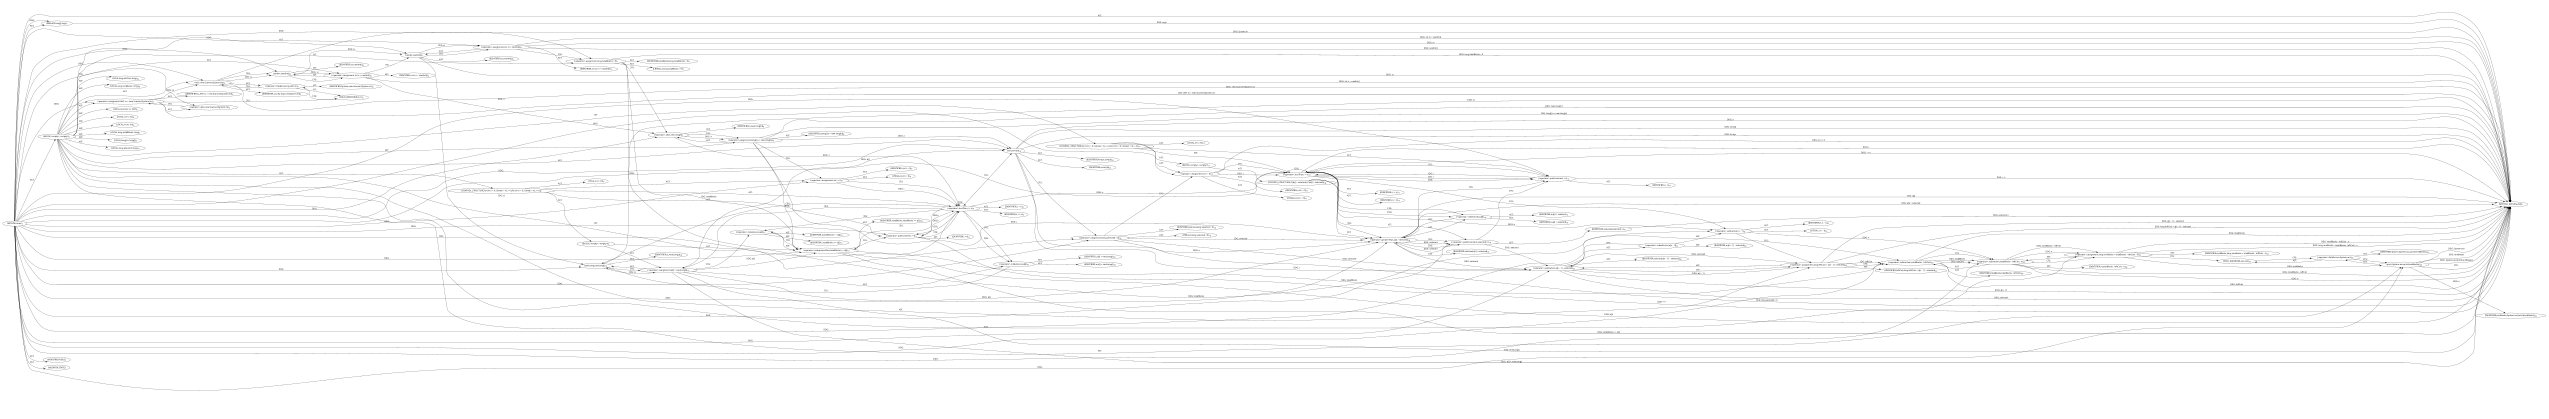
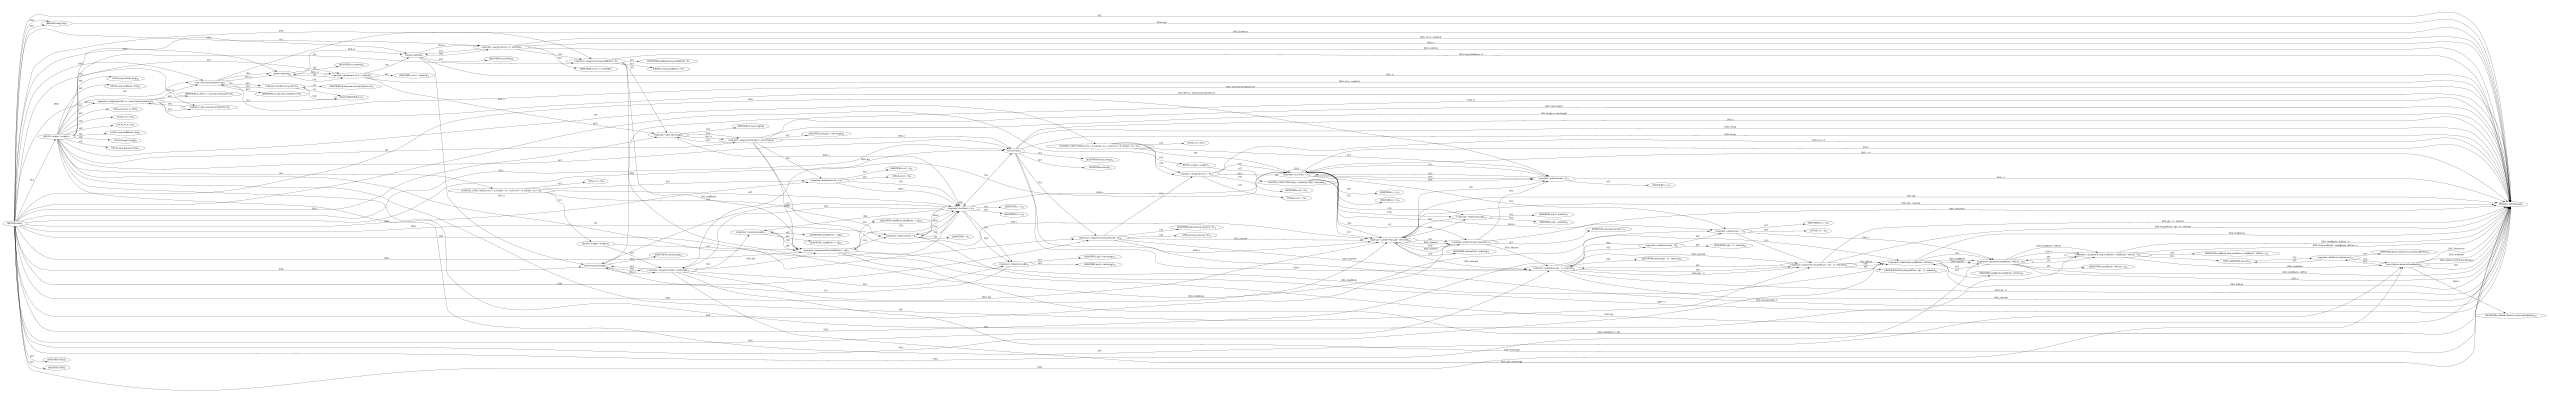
(2064, 216) -> (1992, 210)
